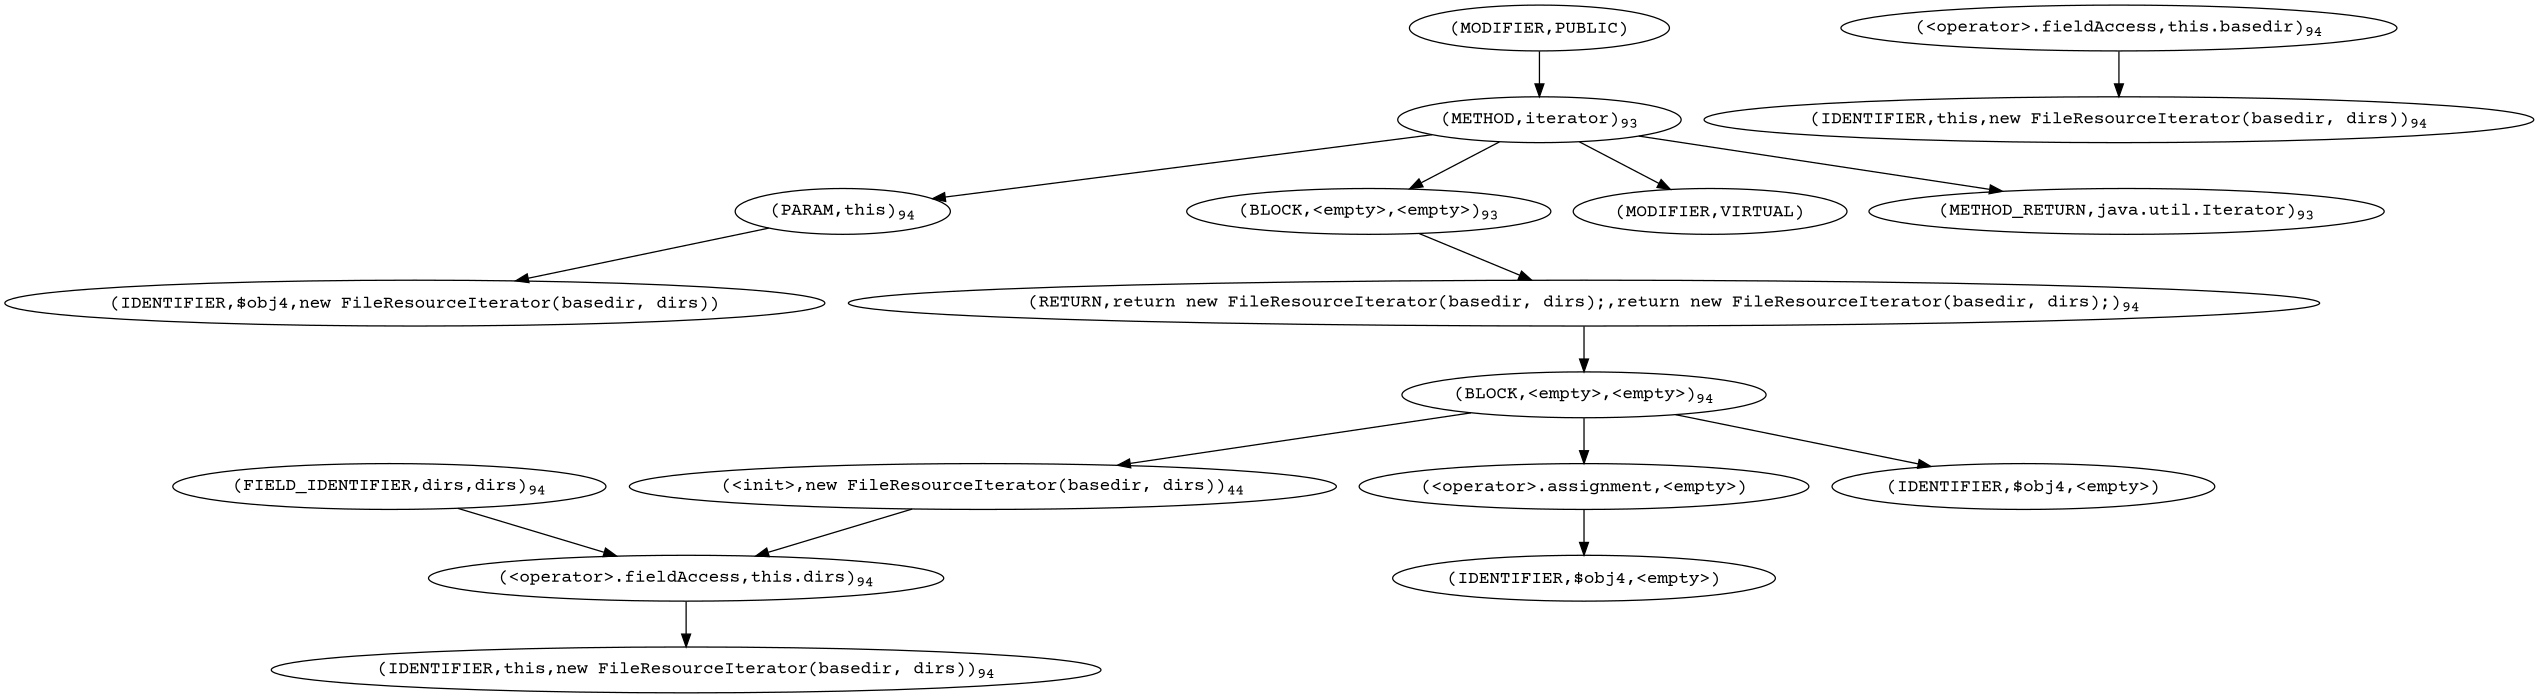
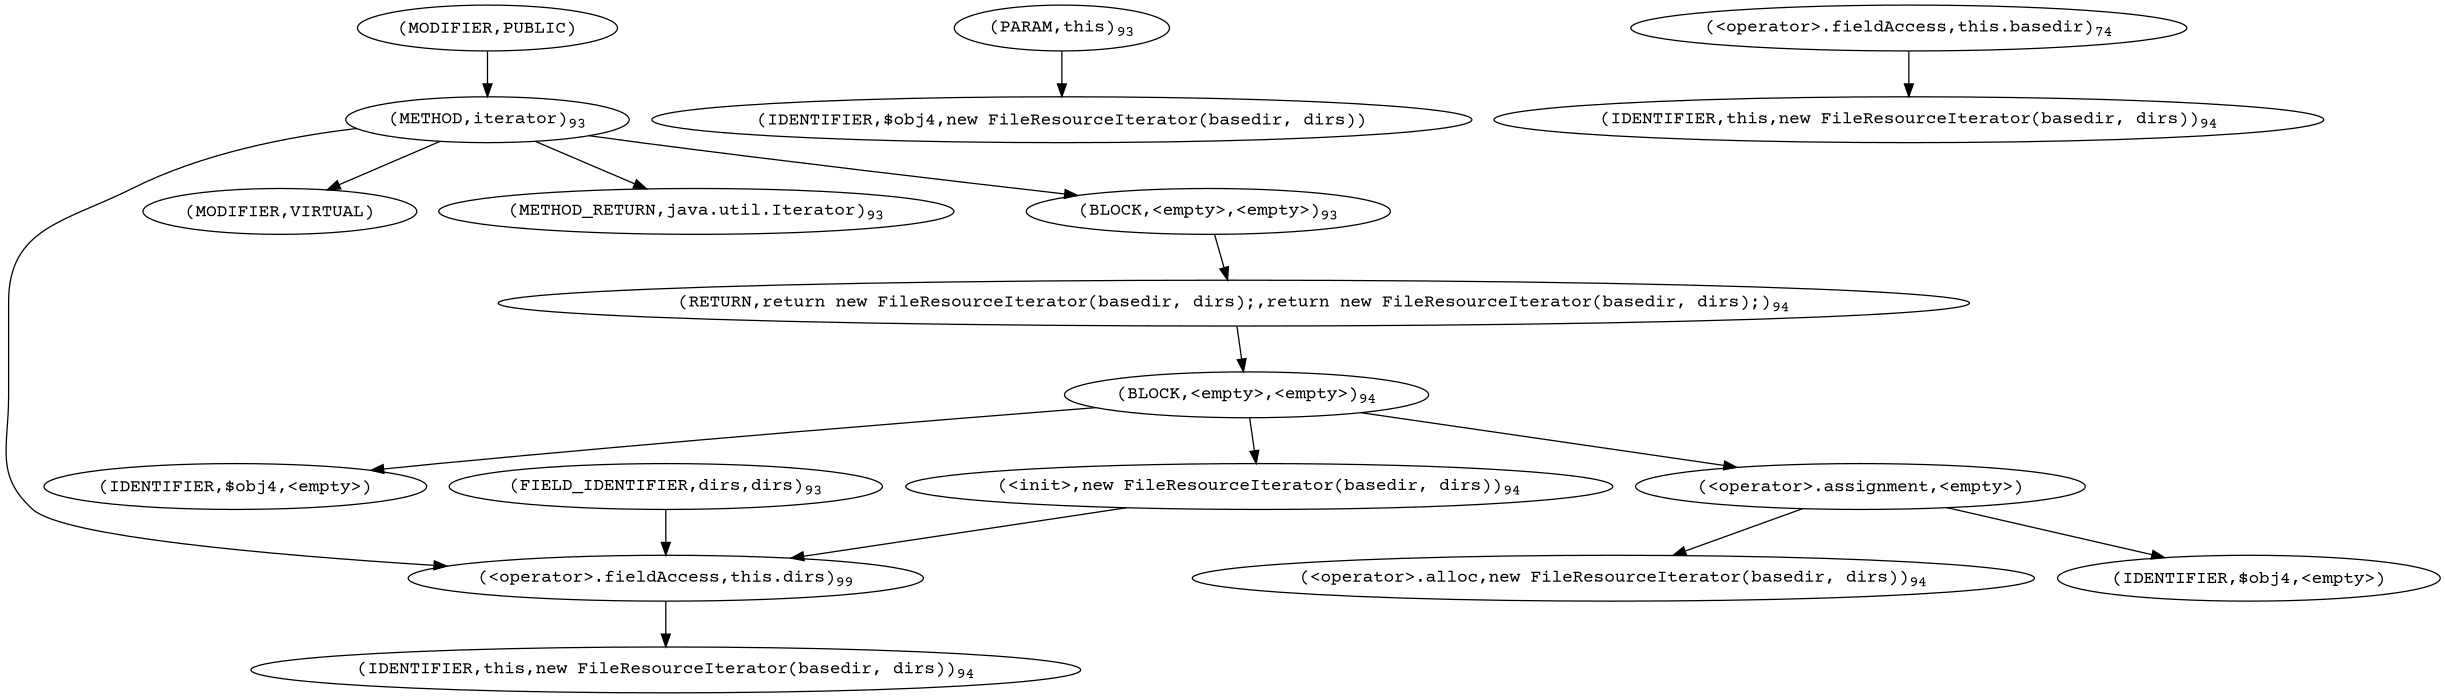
(2314, 26) -> (2104, 26)
(1189, 166) -> (8, 406)
(906, 210) -> (1126, 26)
(537, 485) -> (814, 485)
(1236, 485) -> (1512, 485)
(865, 576) -> (845, 576)
none -> (1613, 578)
